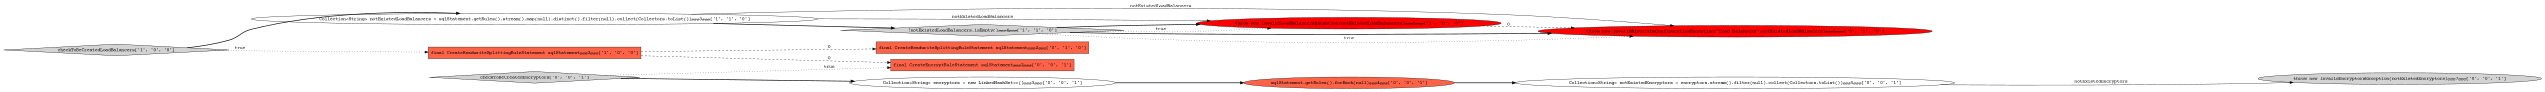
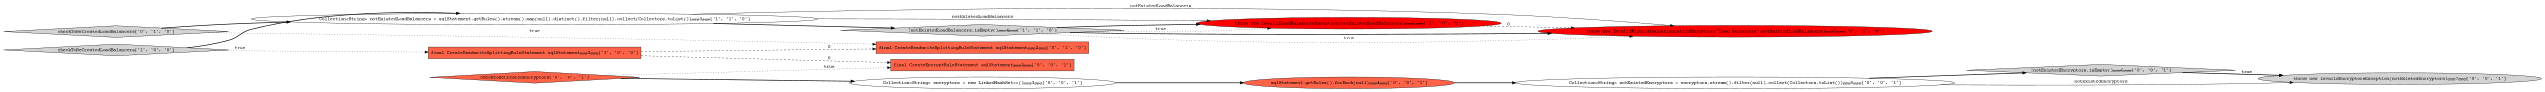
none -> (116, 32)
none -> (2101, 70)
(535, 77) -> (535, 77)
